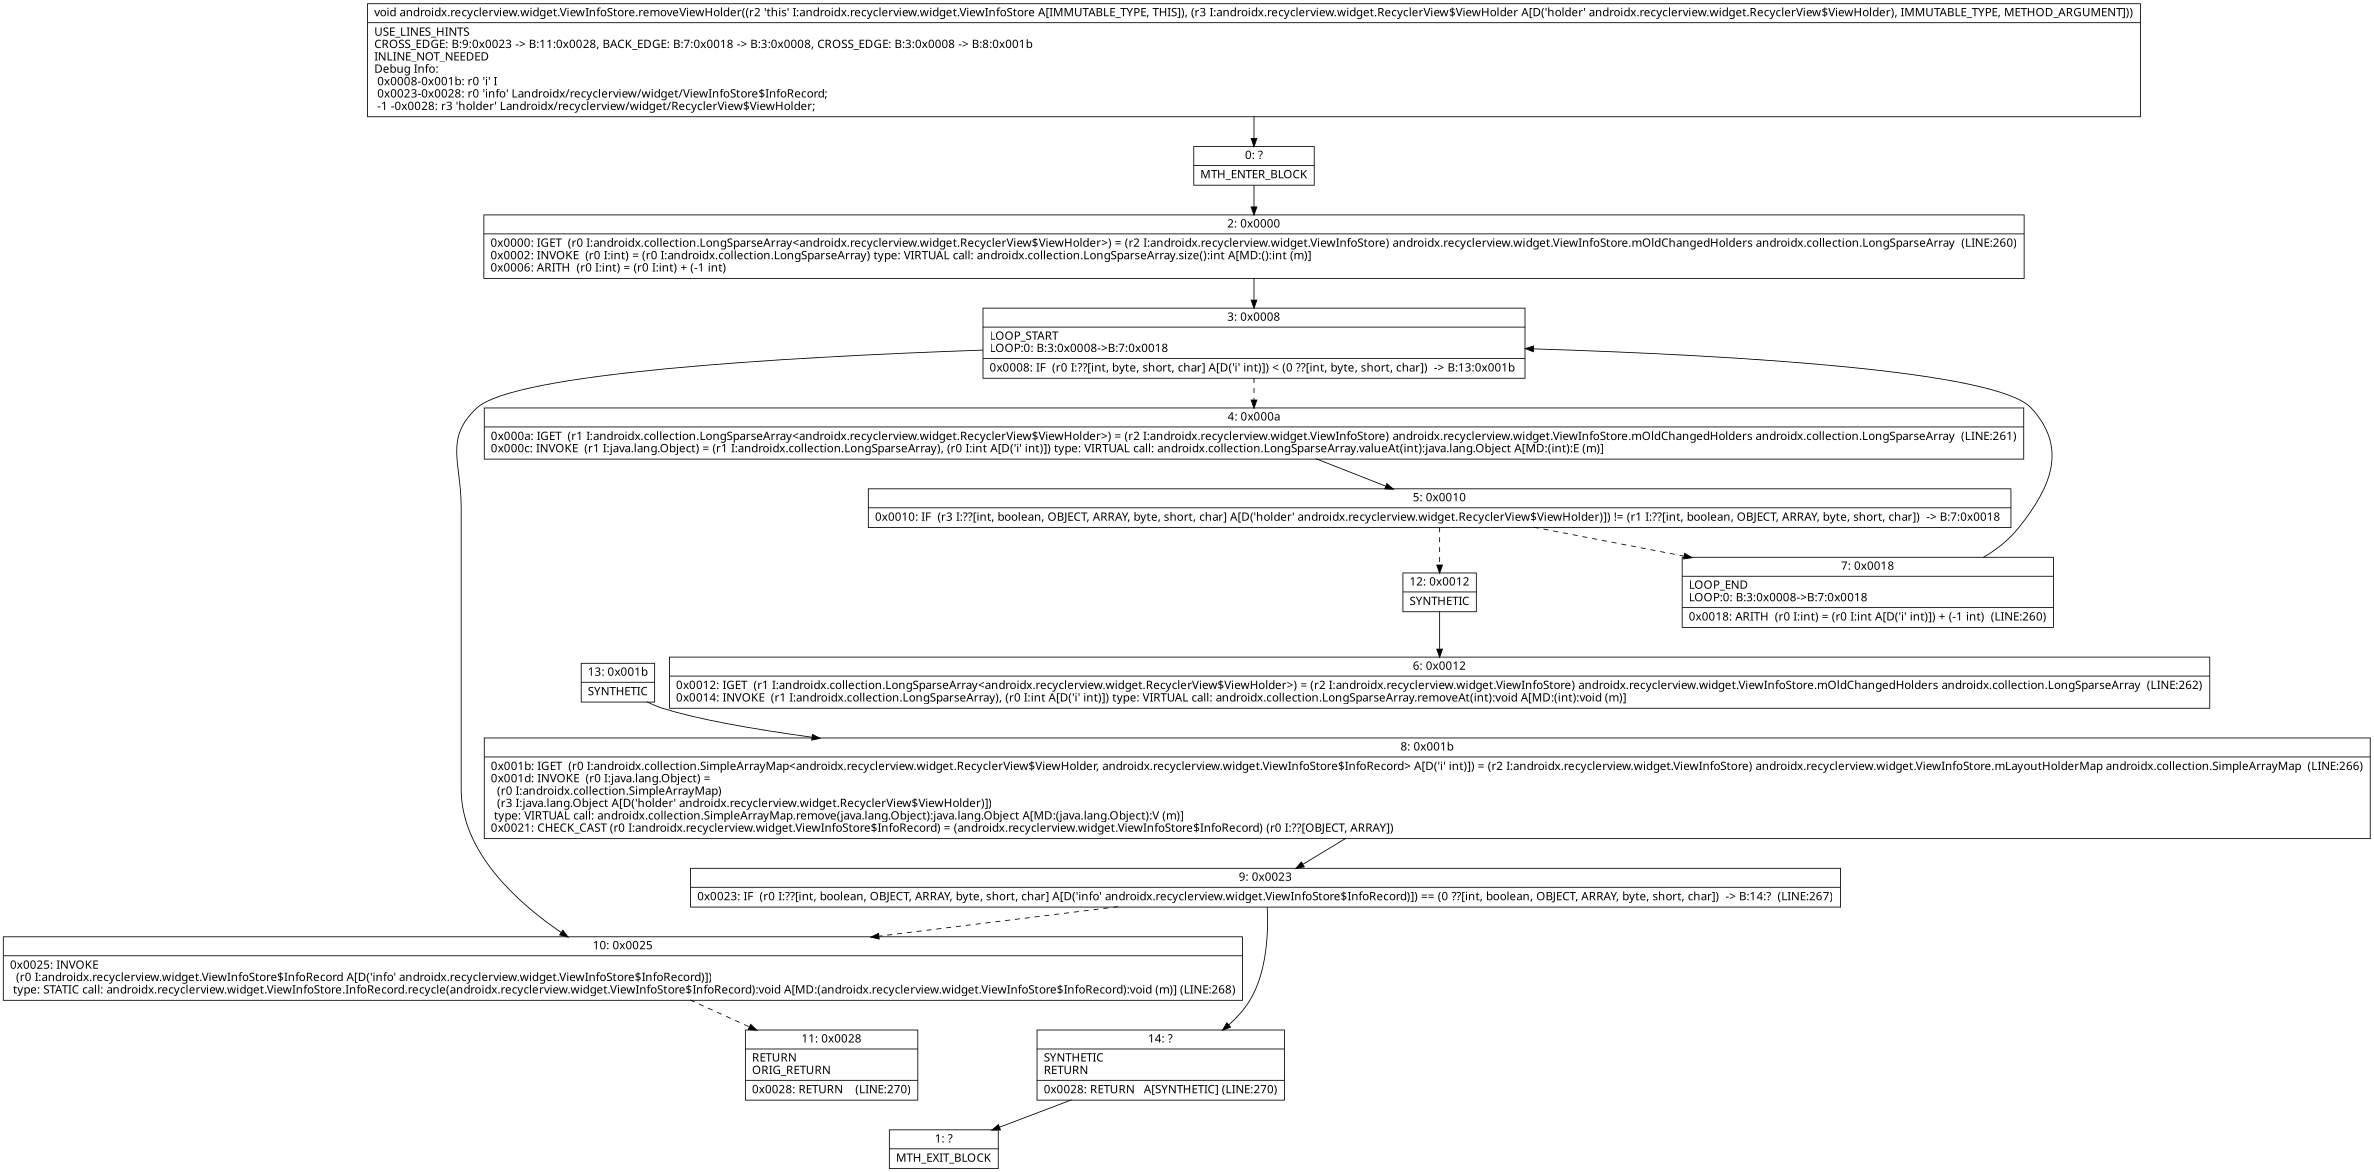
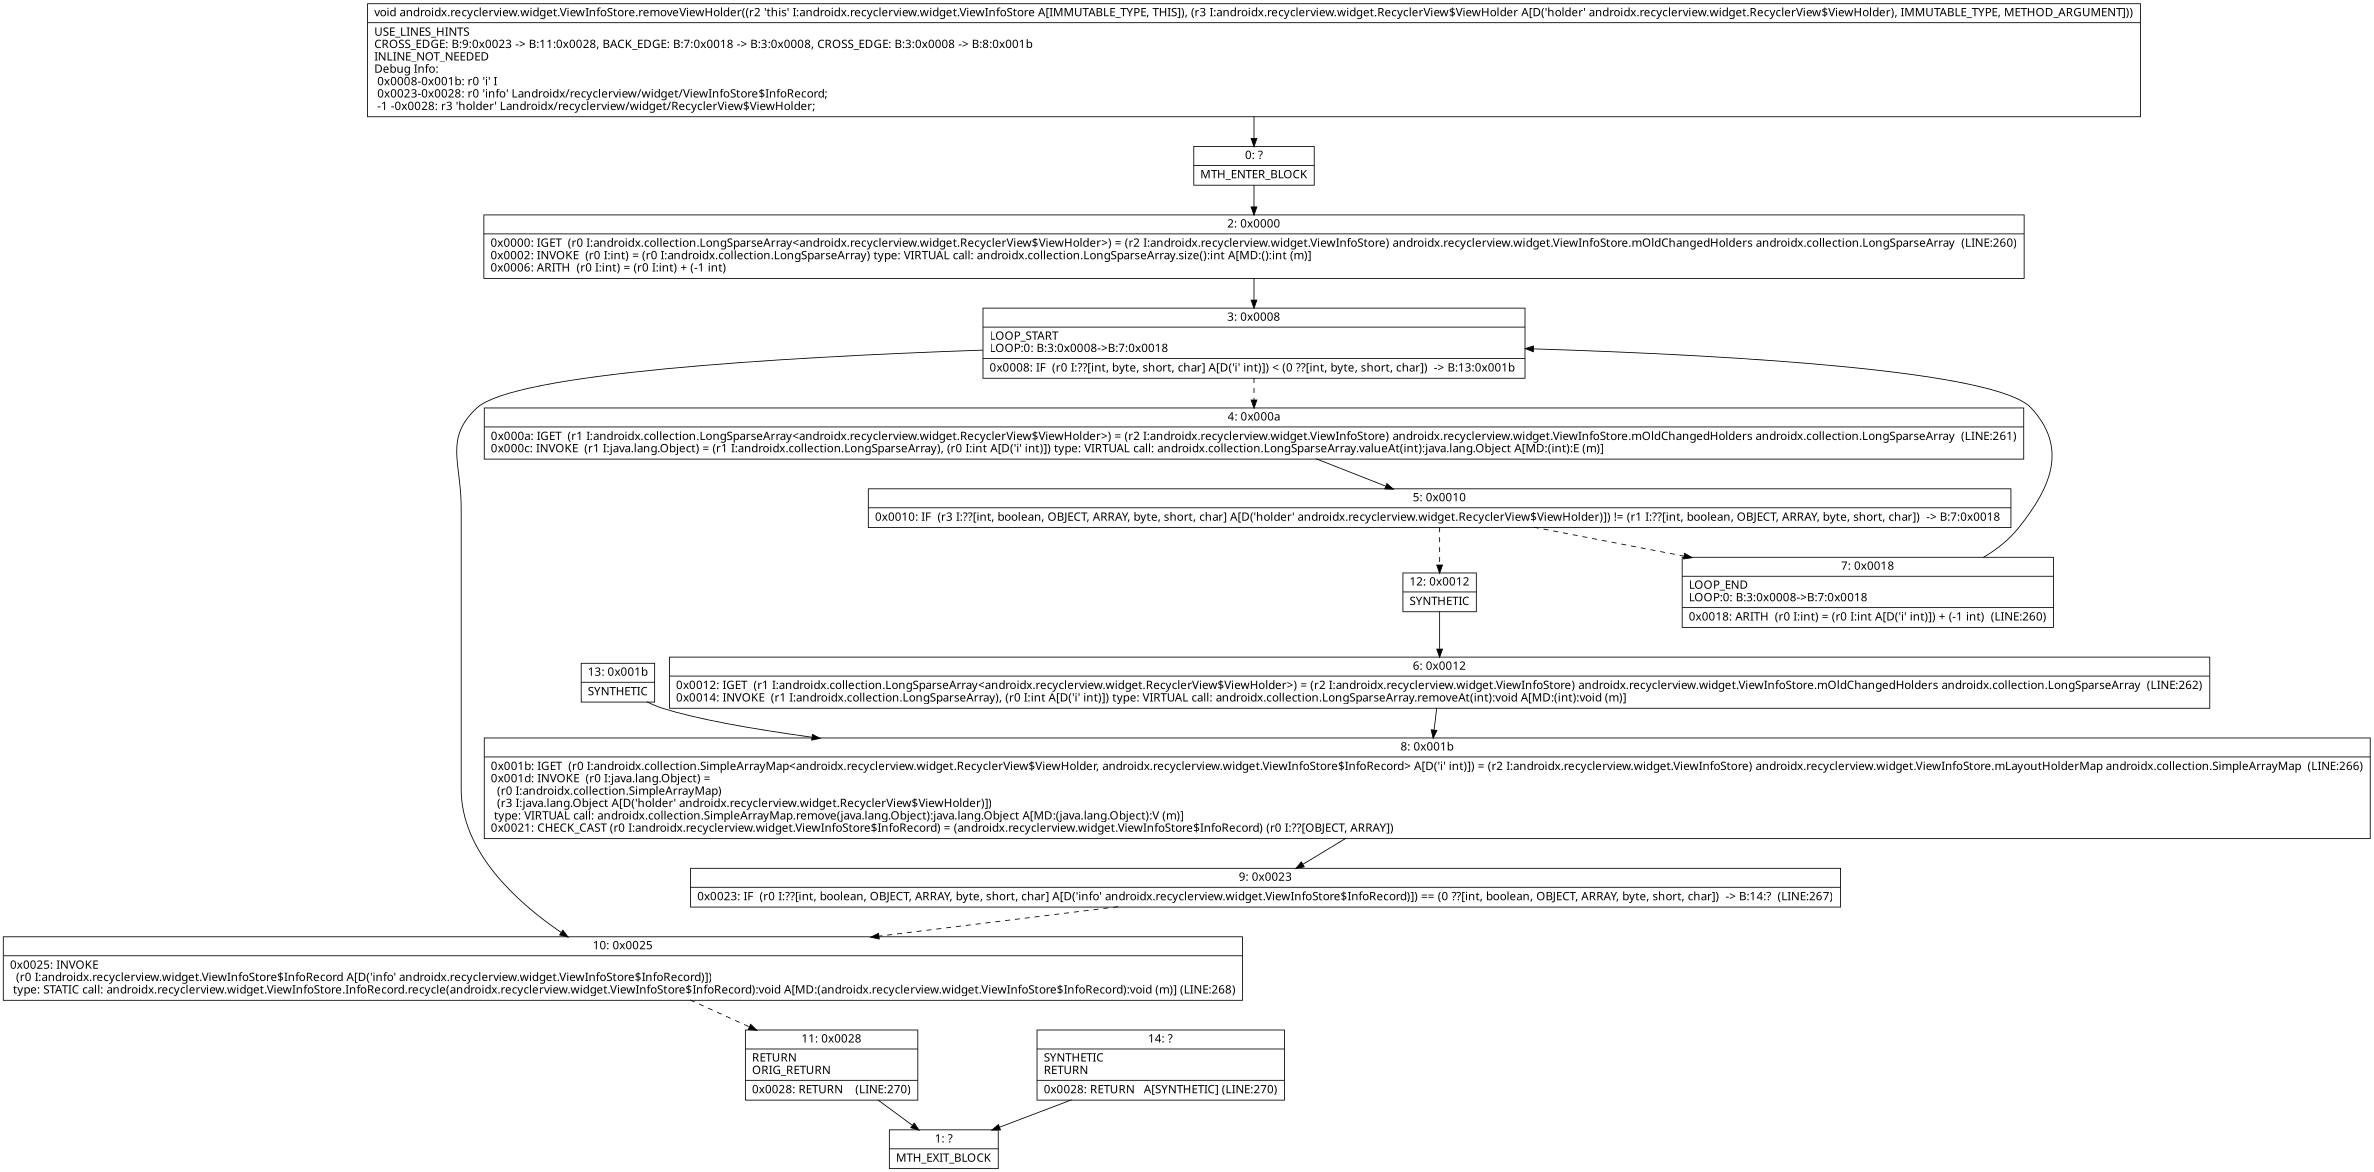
none -> (1435, 719)
(1262, 971) -> none
none -> (895, 1113)
